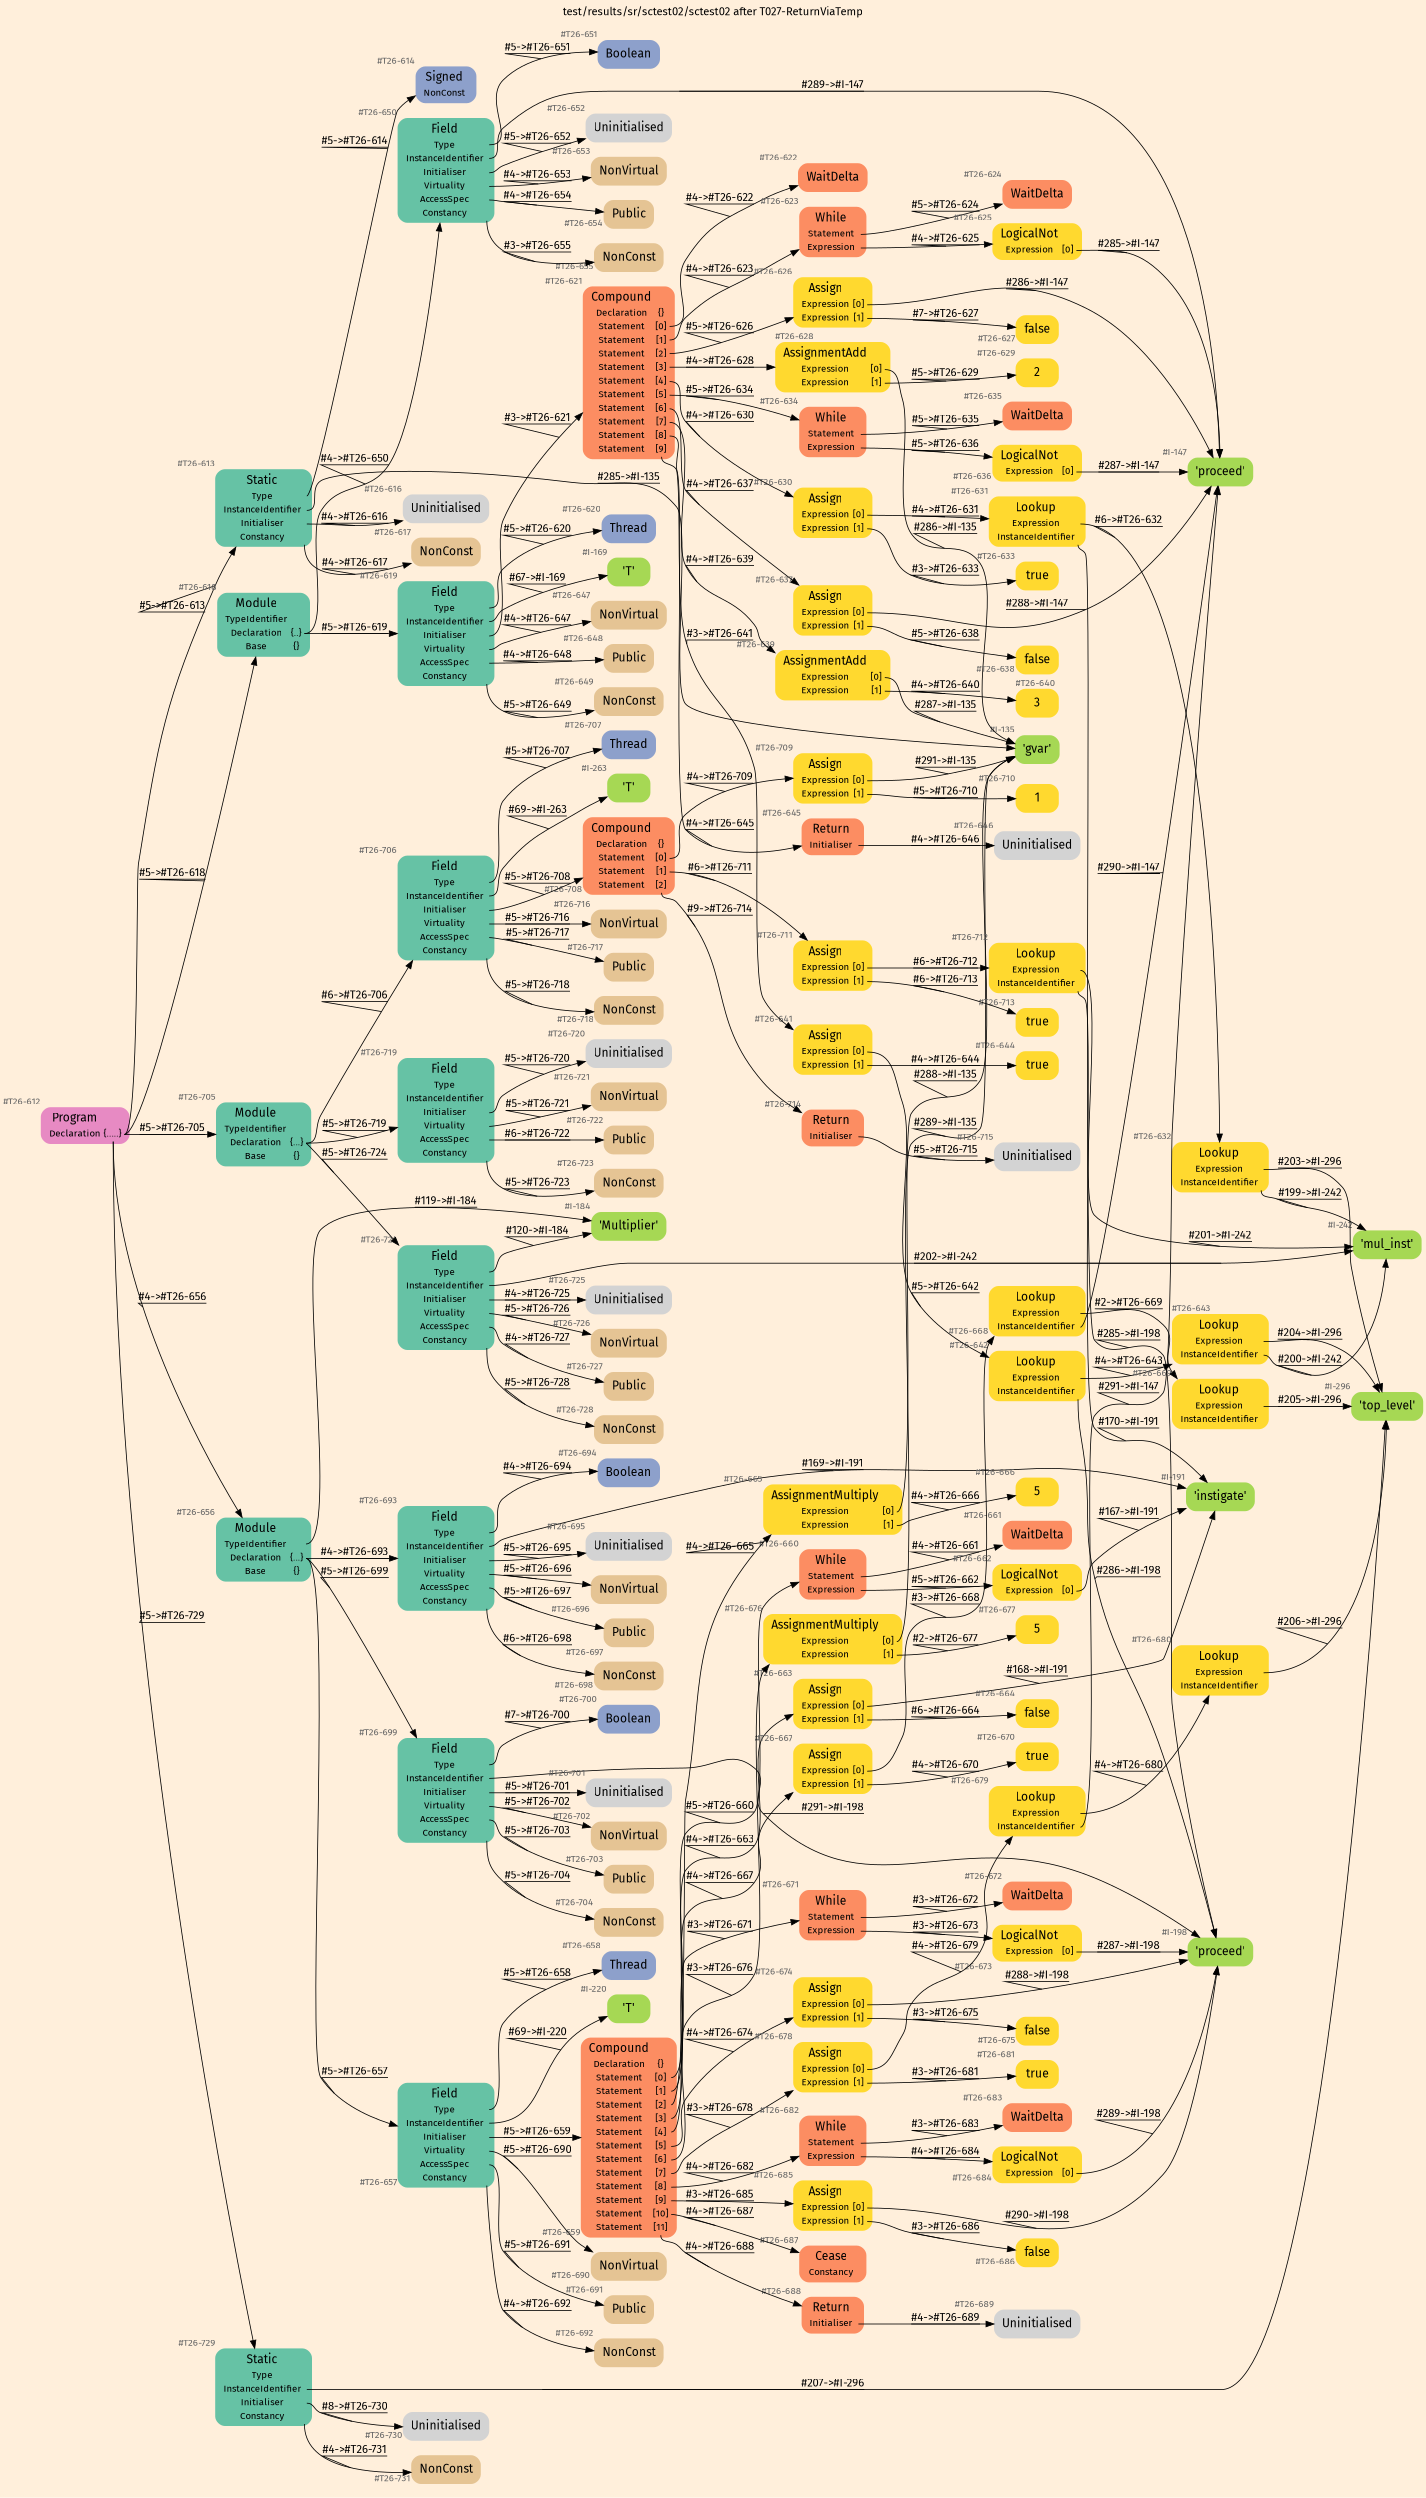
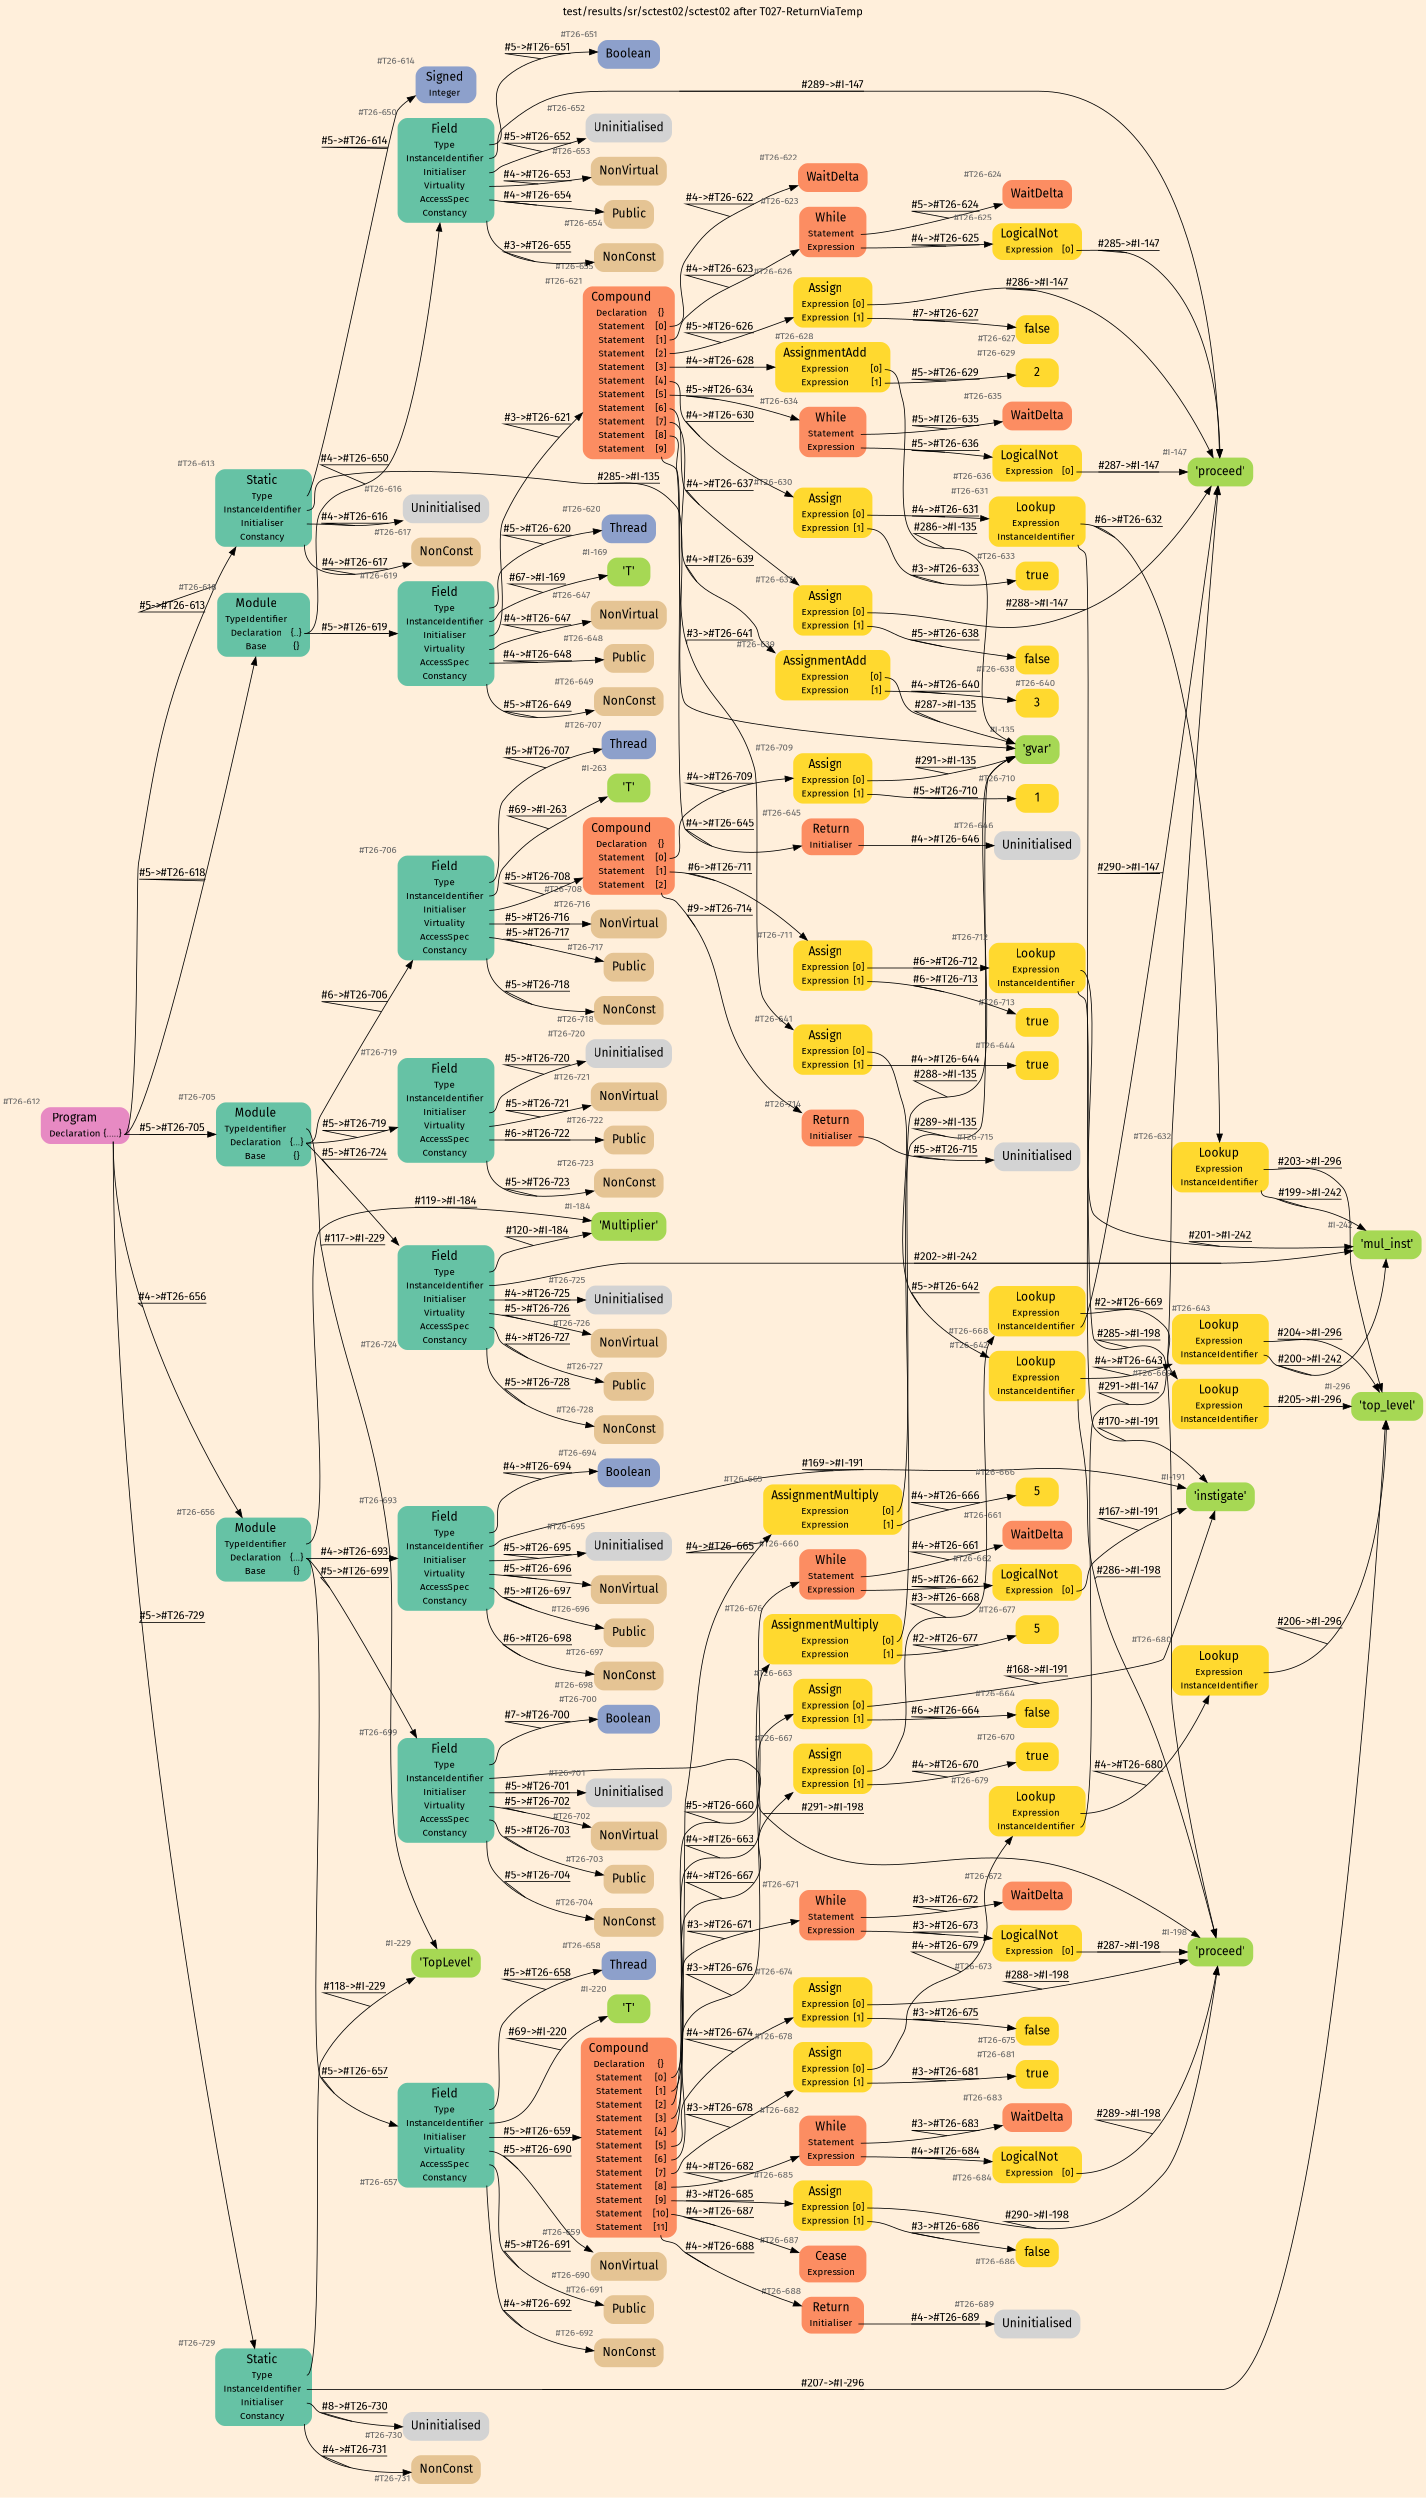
(444, 93) -> (445, 93)
none -> (446, 1963)
(831, 2272) -> (831, 2272)
